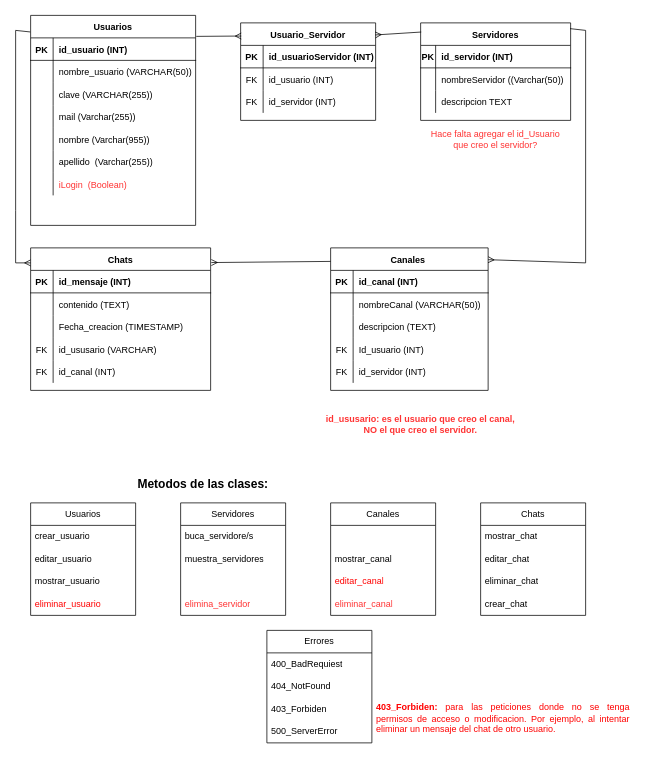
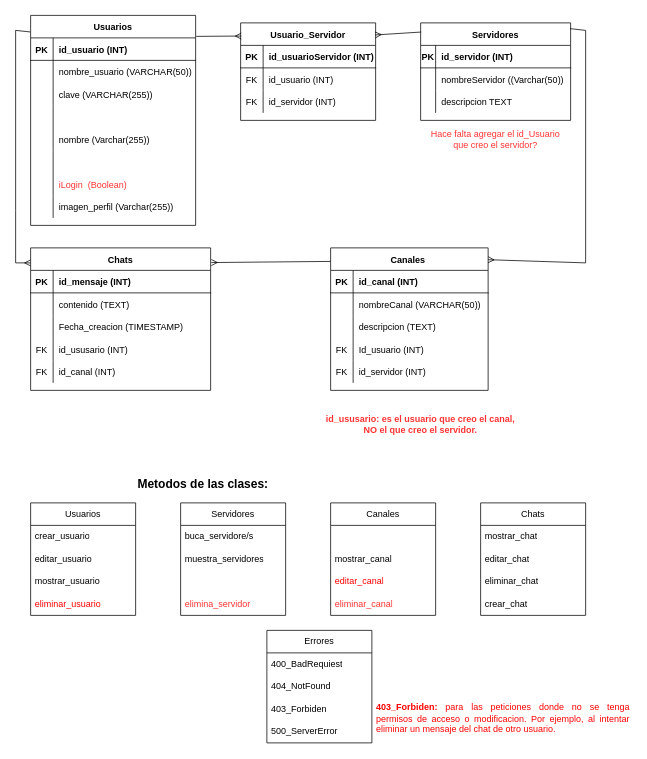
(124, 117) -> none
(110, 140) -> (110, 140)
(124, 162) -> none
none -> (124, 207)
(108, 350) -> (98, 350)
